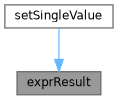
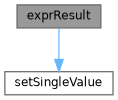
(59, 44) -> (59, 44)
